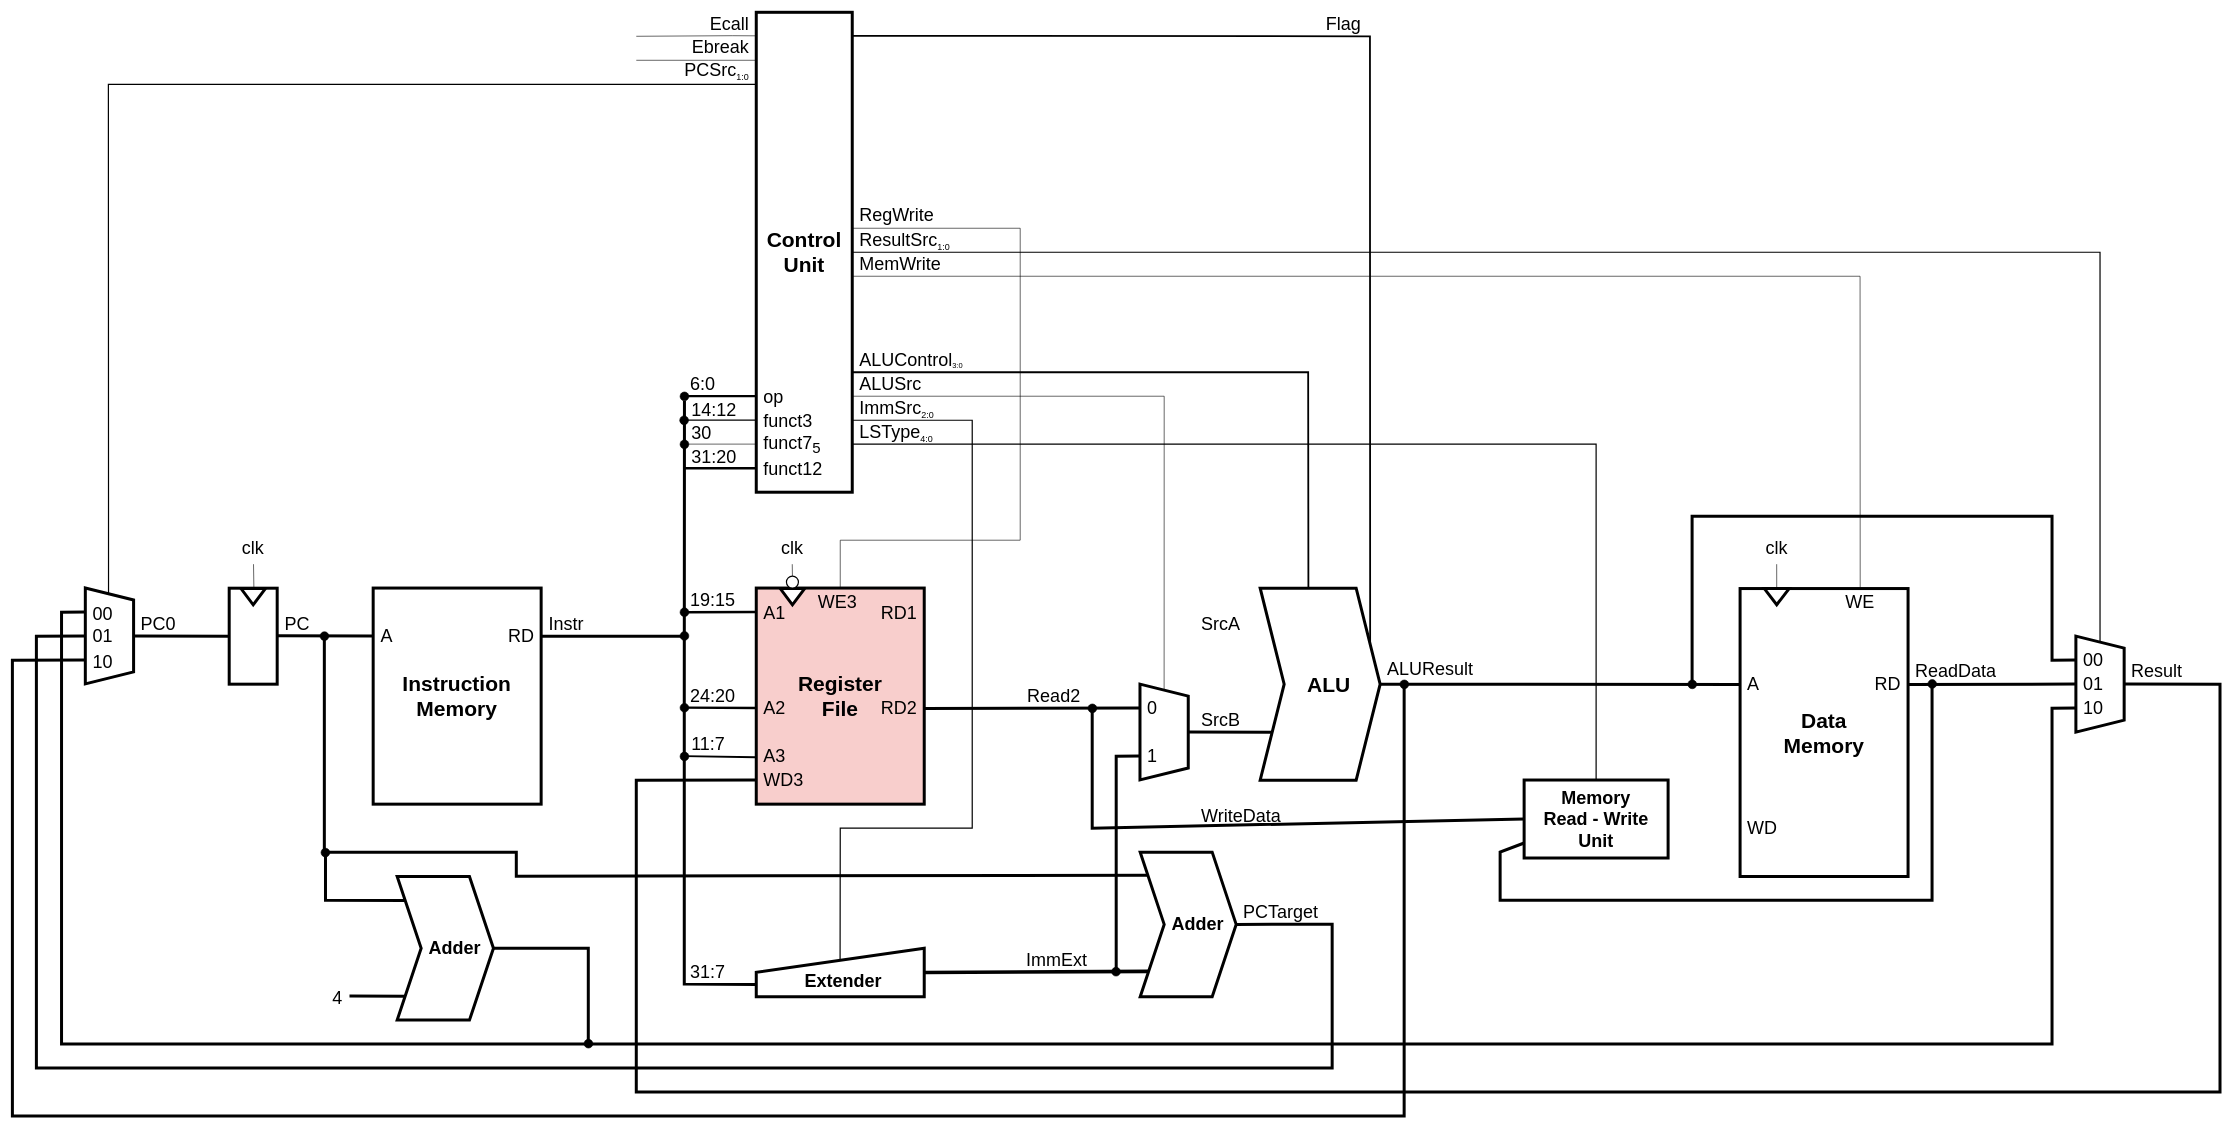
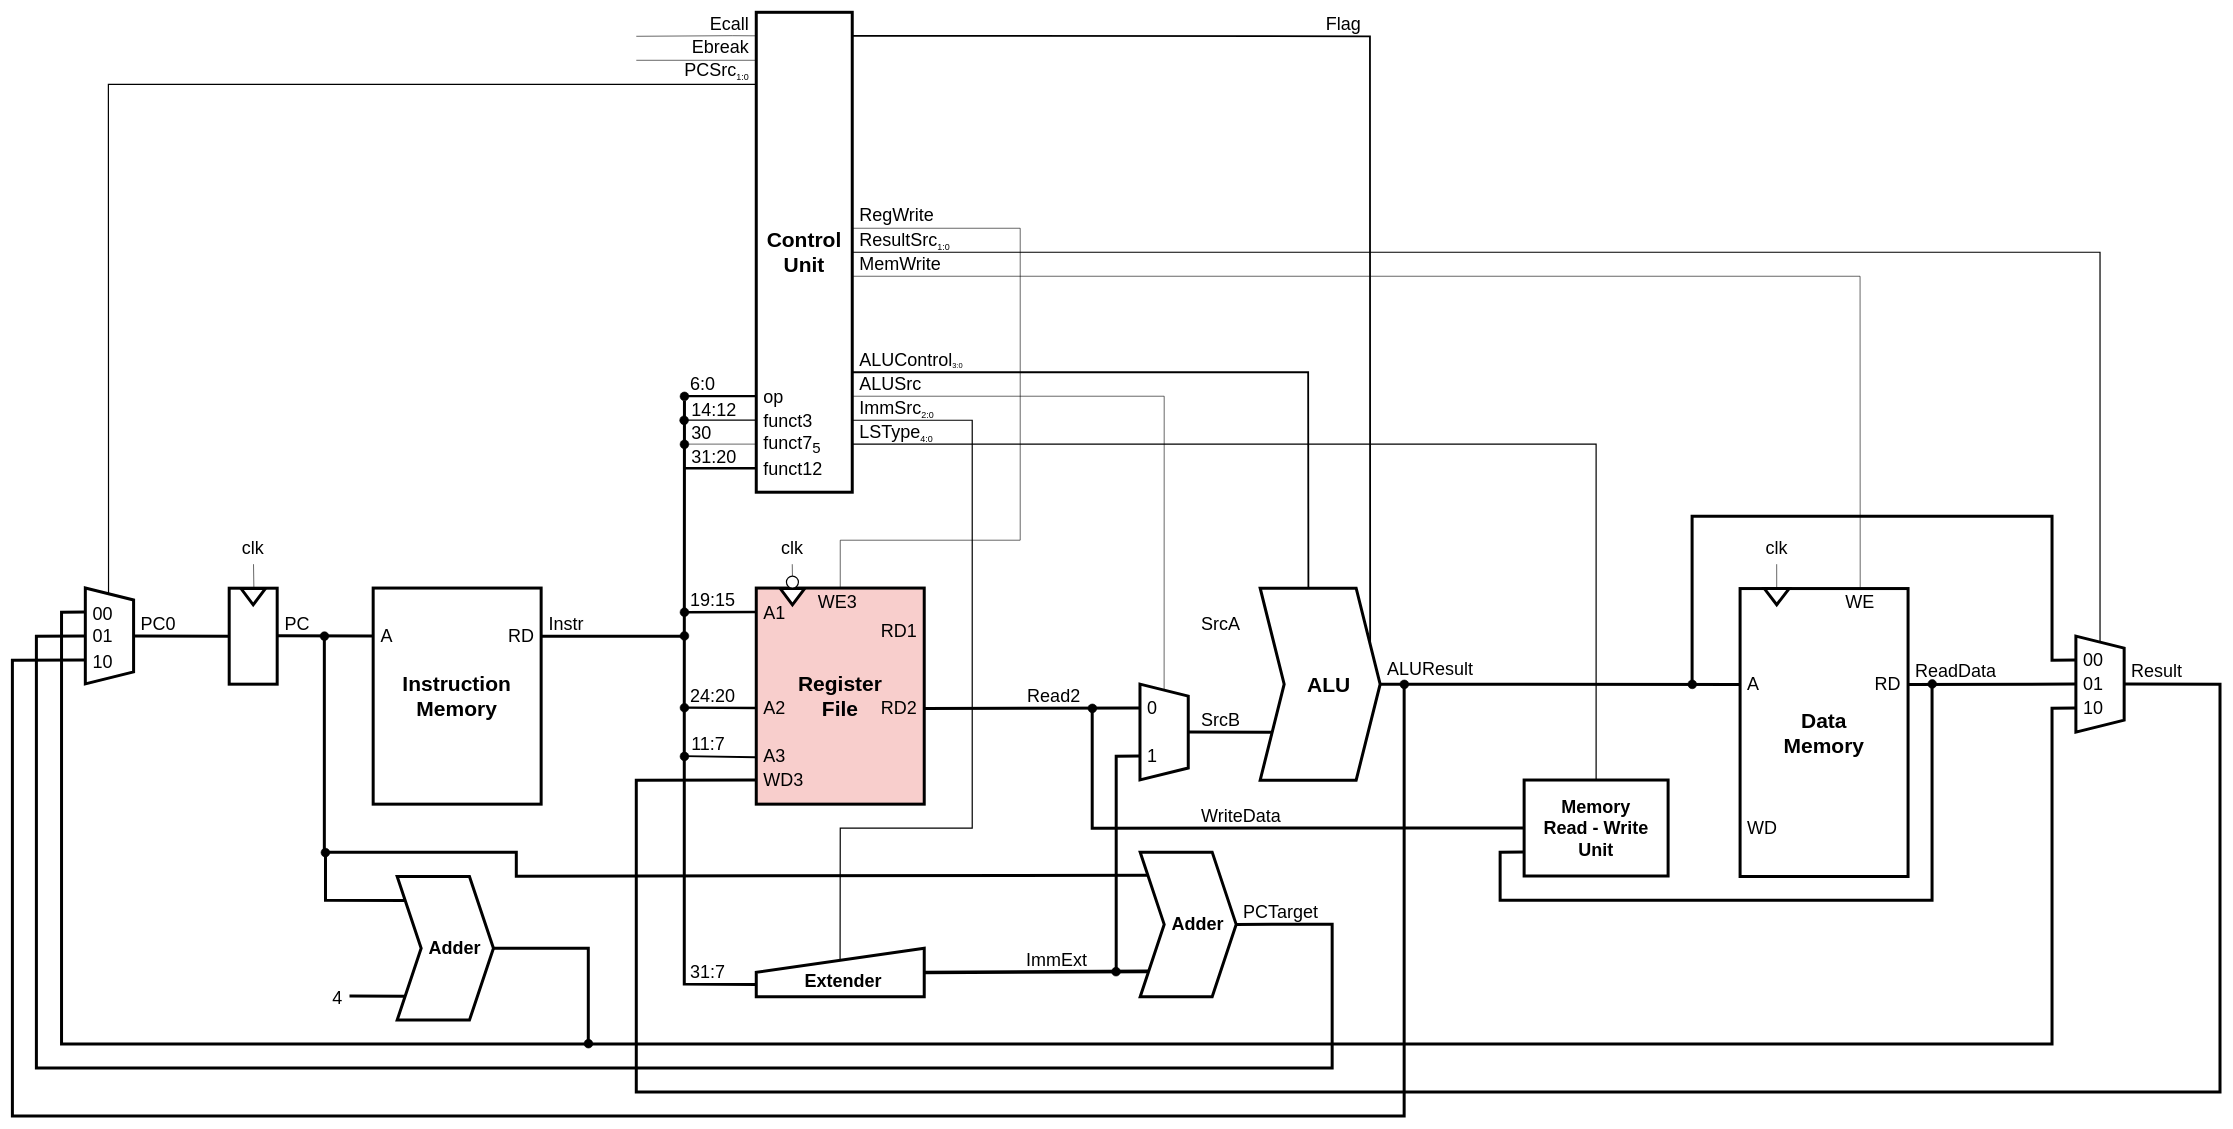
(900, 613) -> (900, 631)
(1596, 819) -> (1596, 828)
